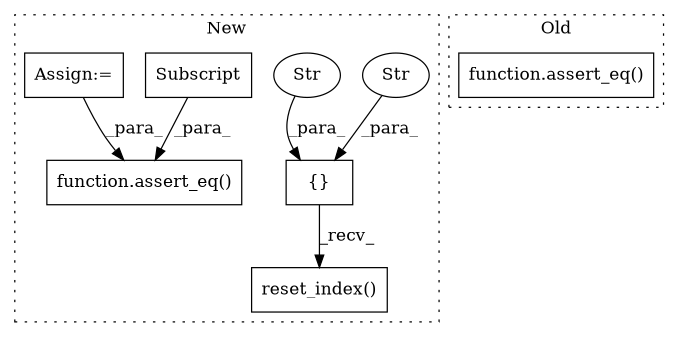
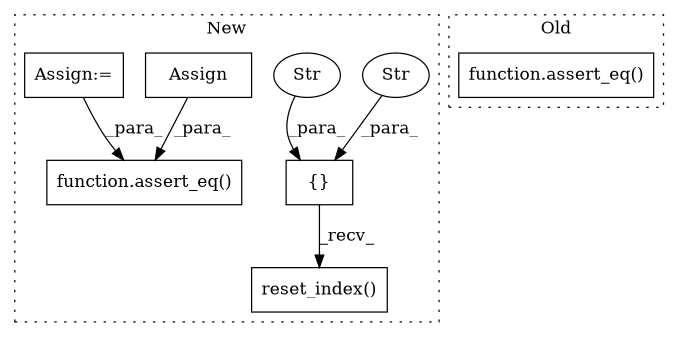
(199, 75) -> (199, 75)
